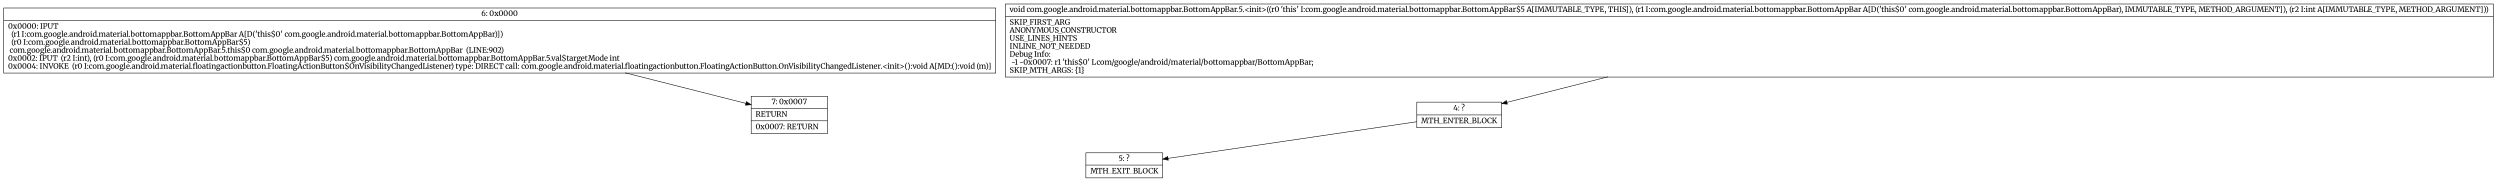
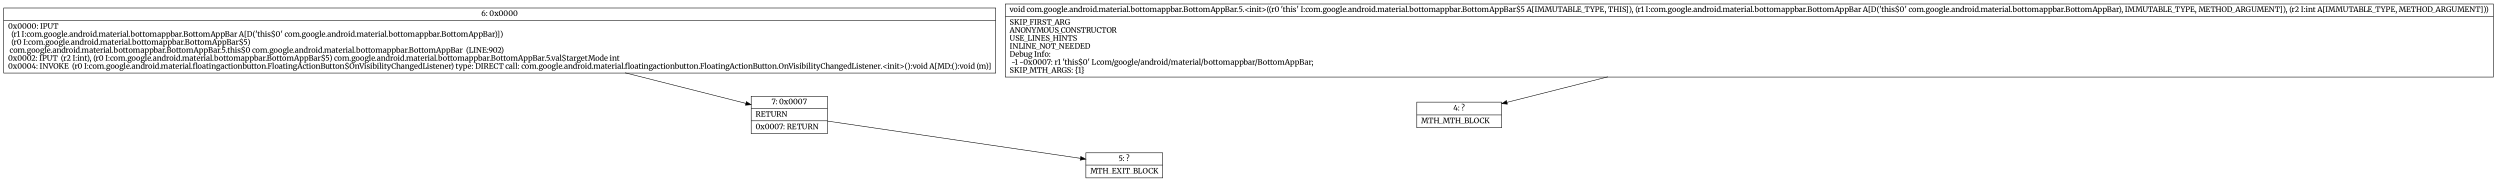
(1459, 121) -> (1455, 121)
(1292, 140) -> (954, 140)
